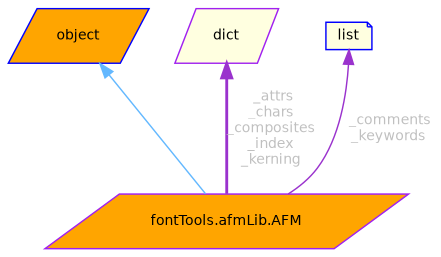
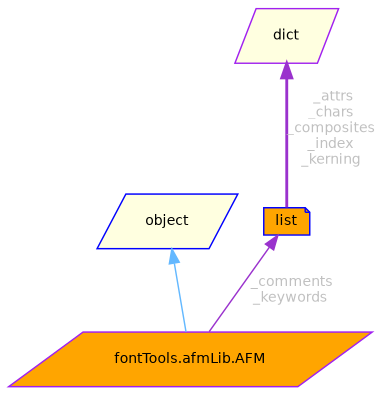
(79, 36) -> (167, 221)
(349, 36) -> (287, 221)
(227, 136) -> (287, 143)
